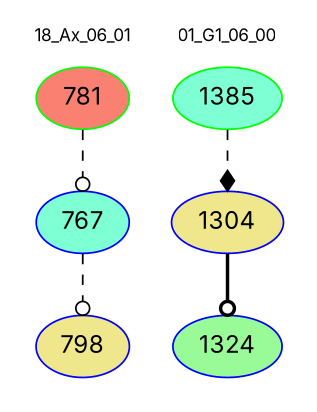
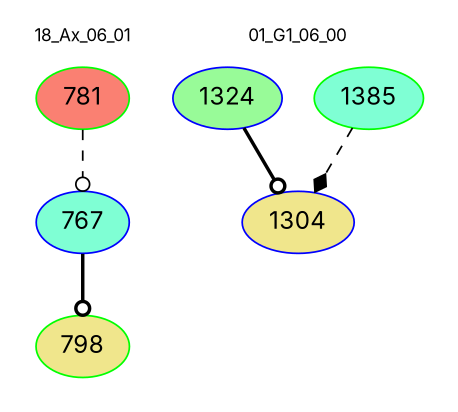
(83, 278) -> (83, 278)
(228, 278) -> (259, 154)
(83, 346) -> (83, 346)
